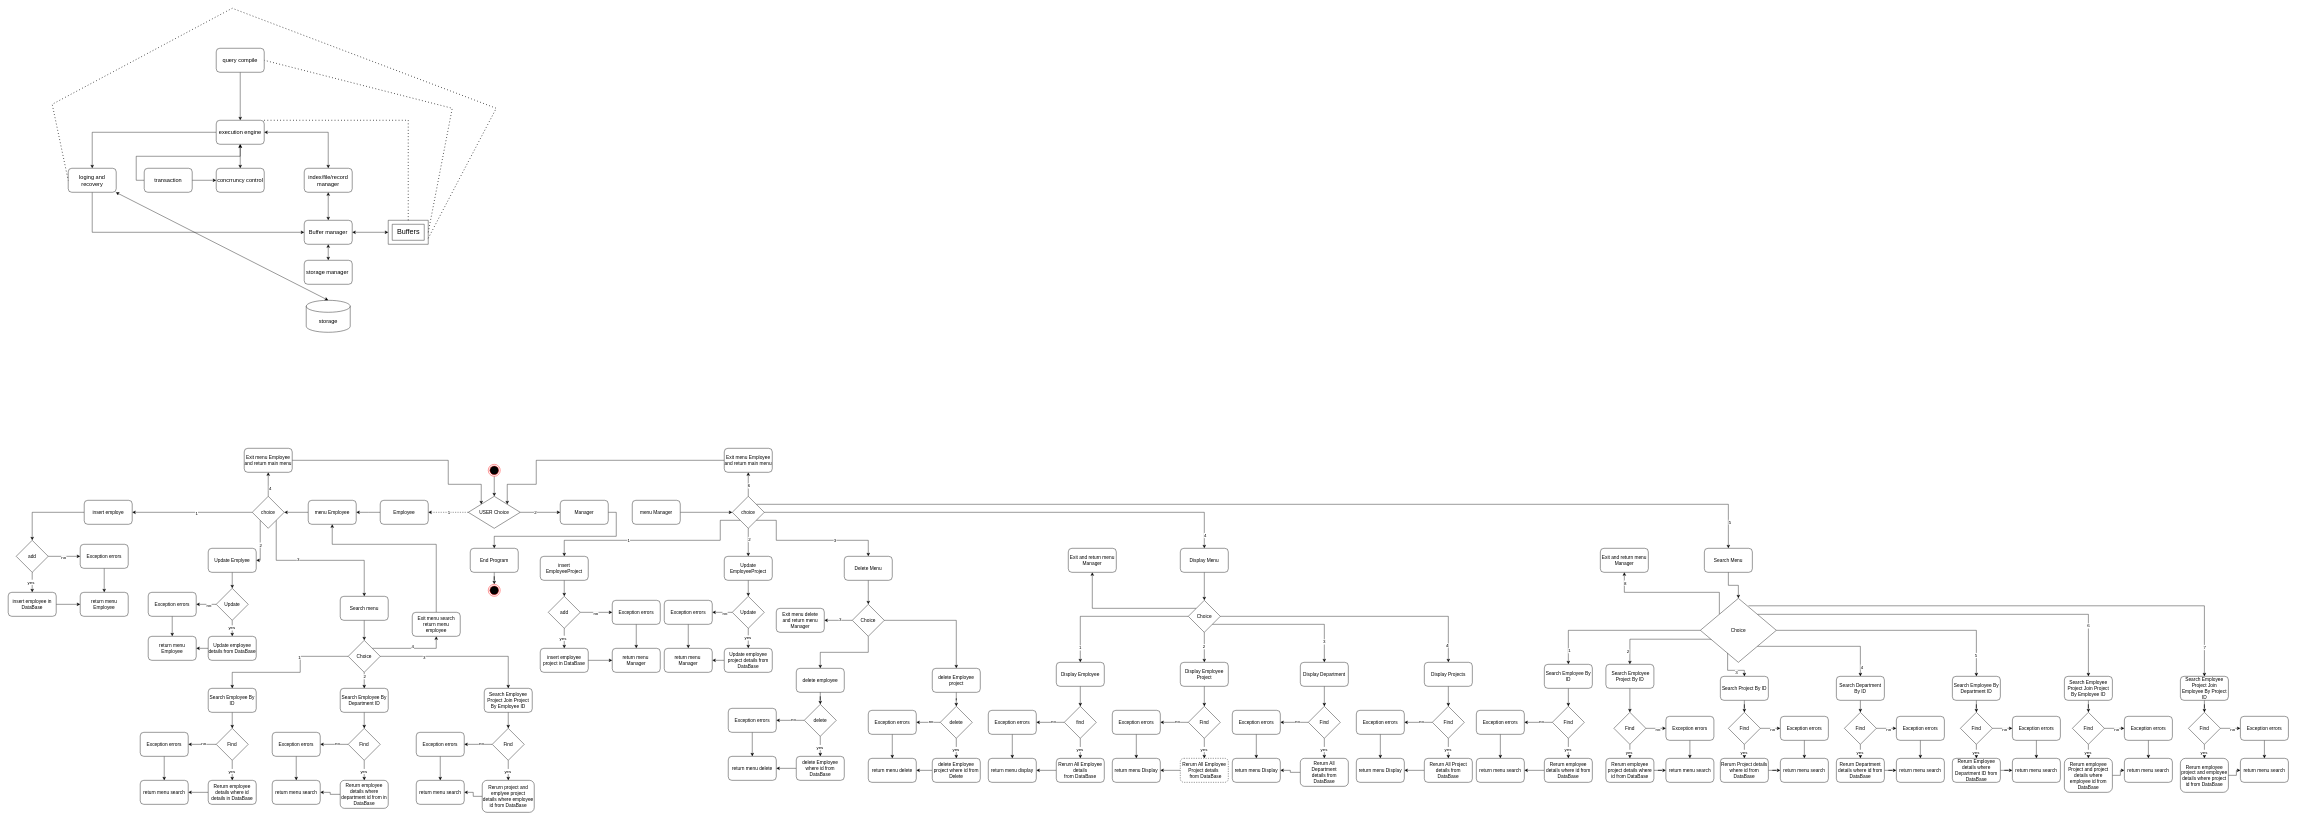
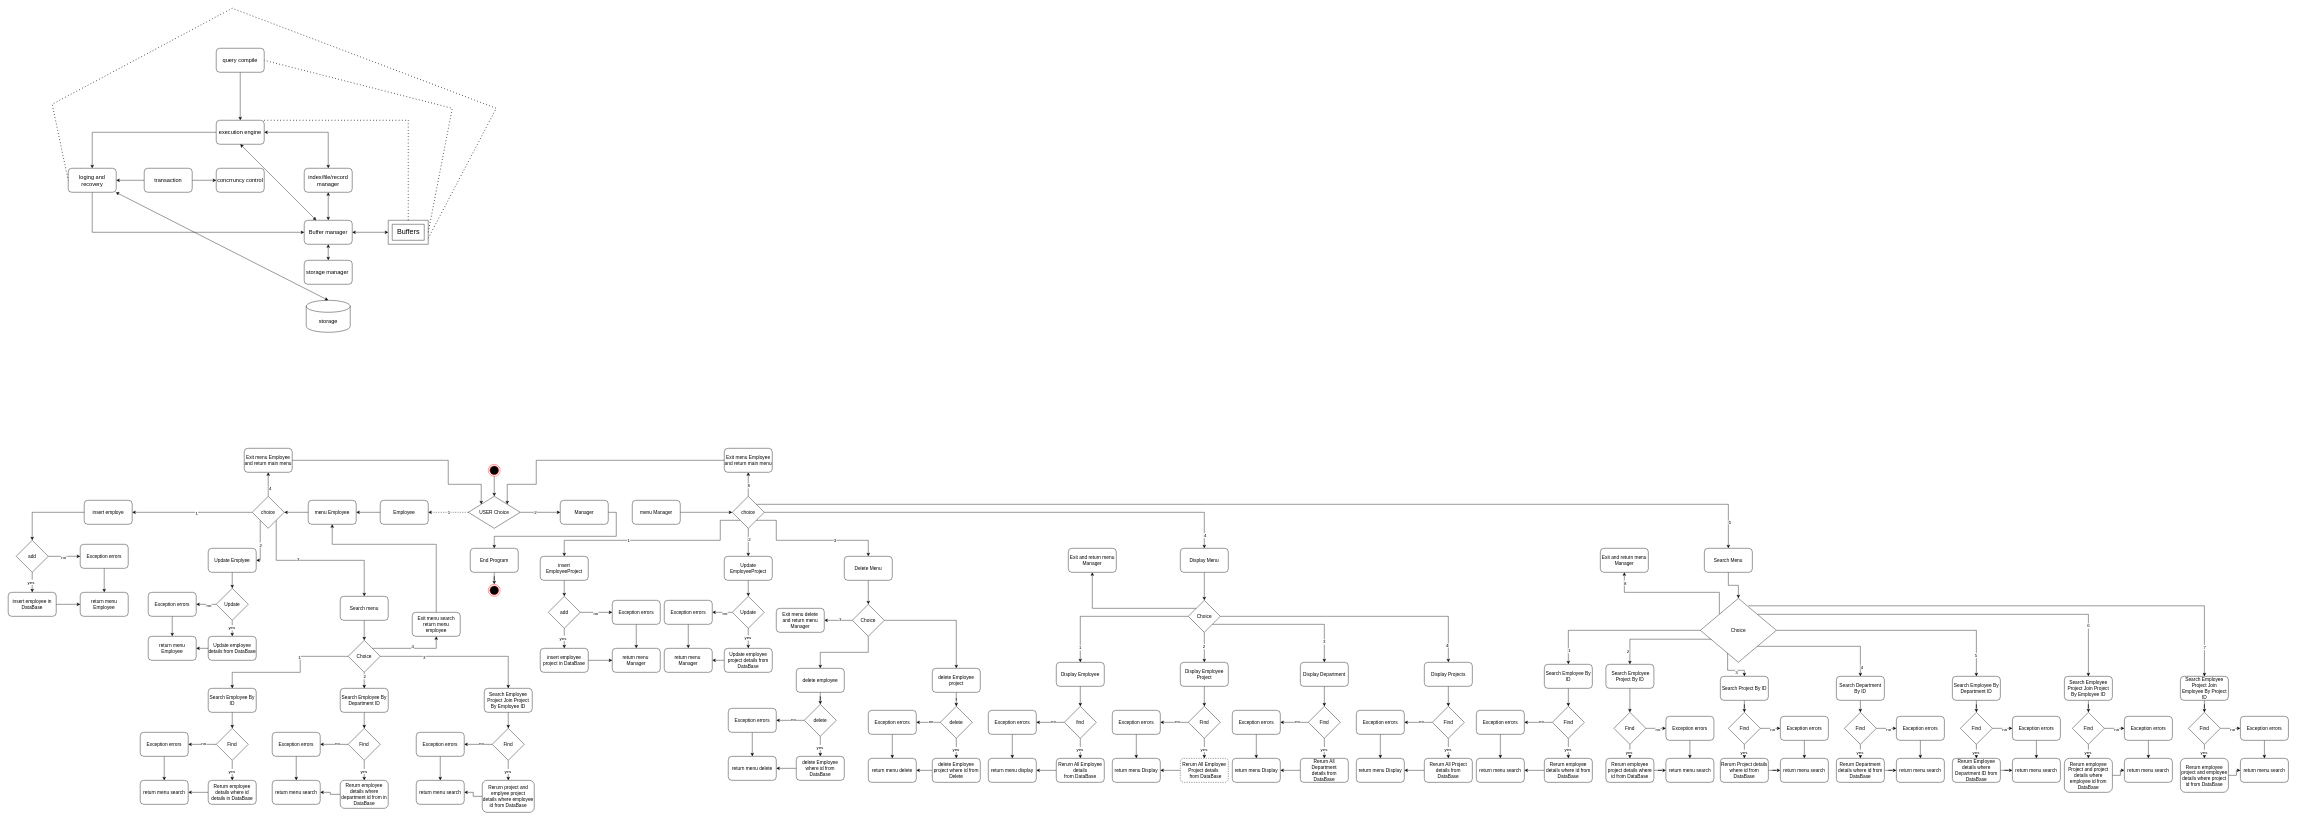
(174, 156) -> (120, 180)
(240, 164) -> (313, 217)
(1324, 772) -> (1324, 770)
